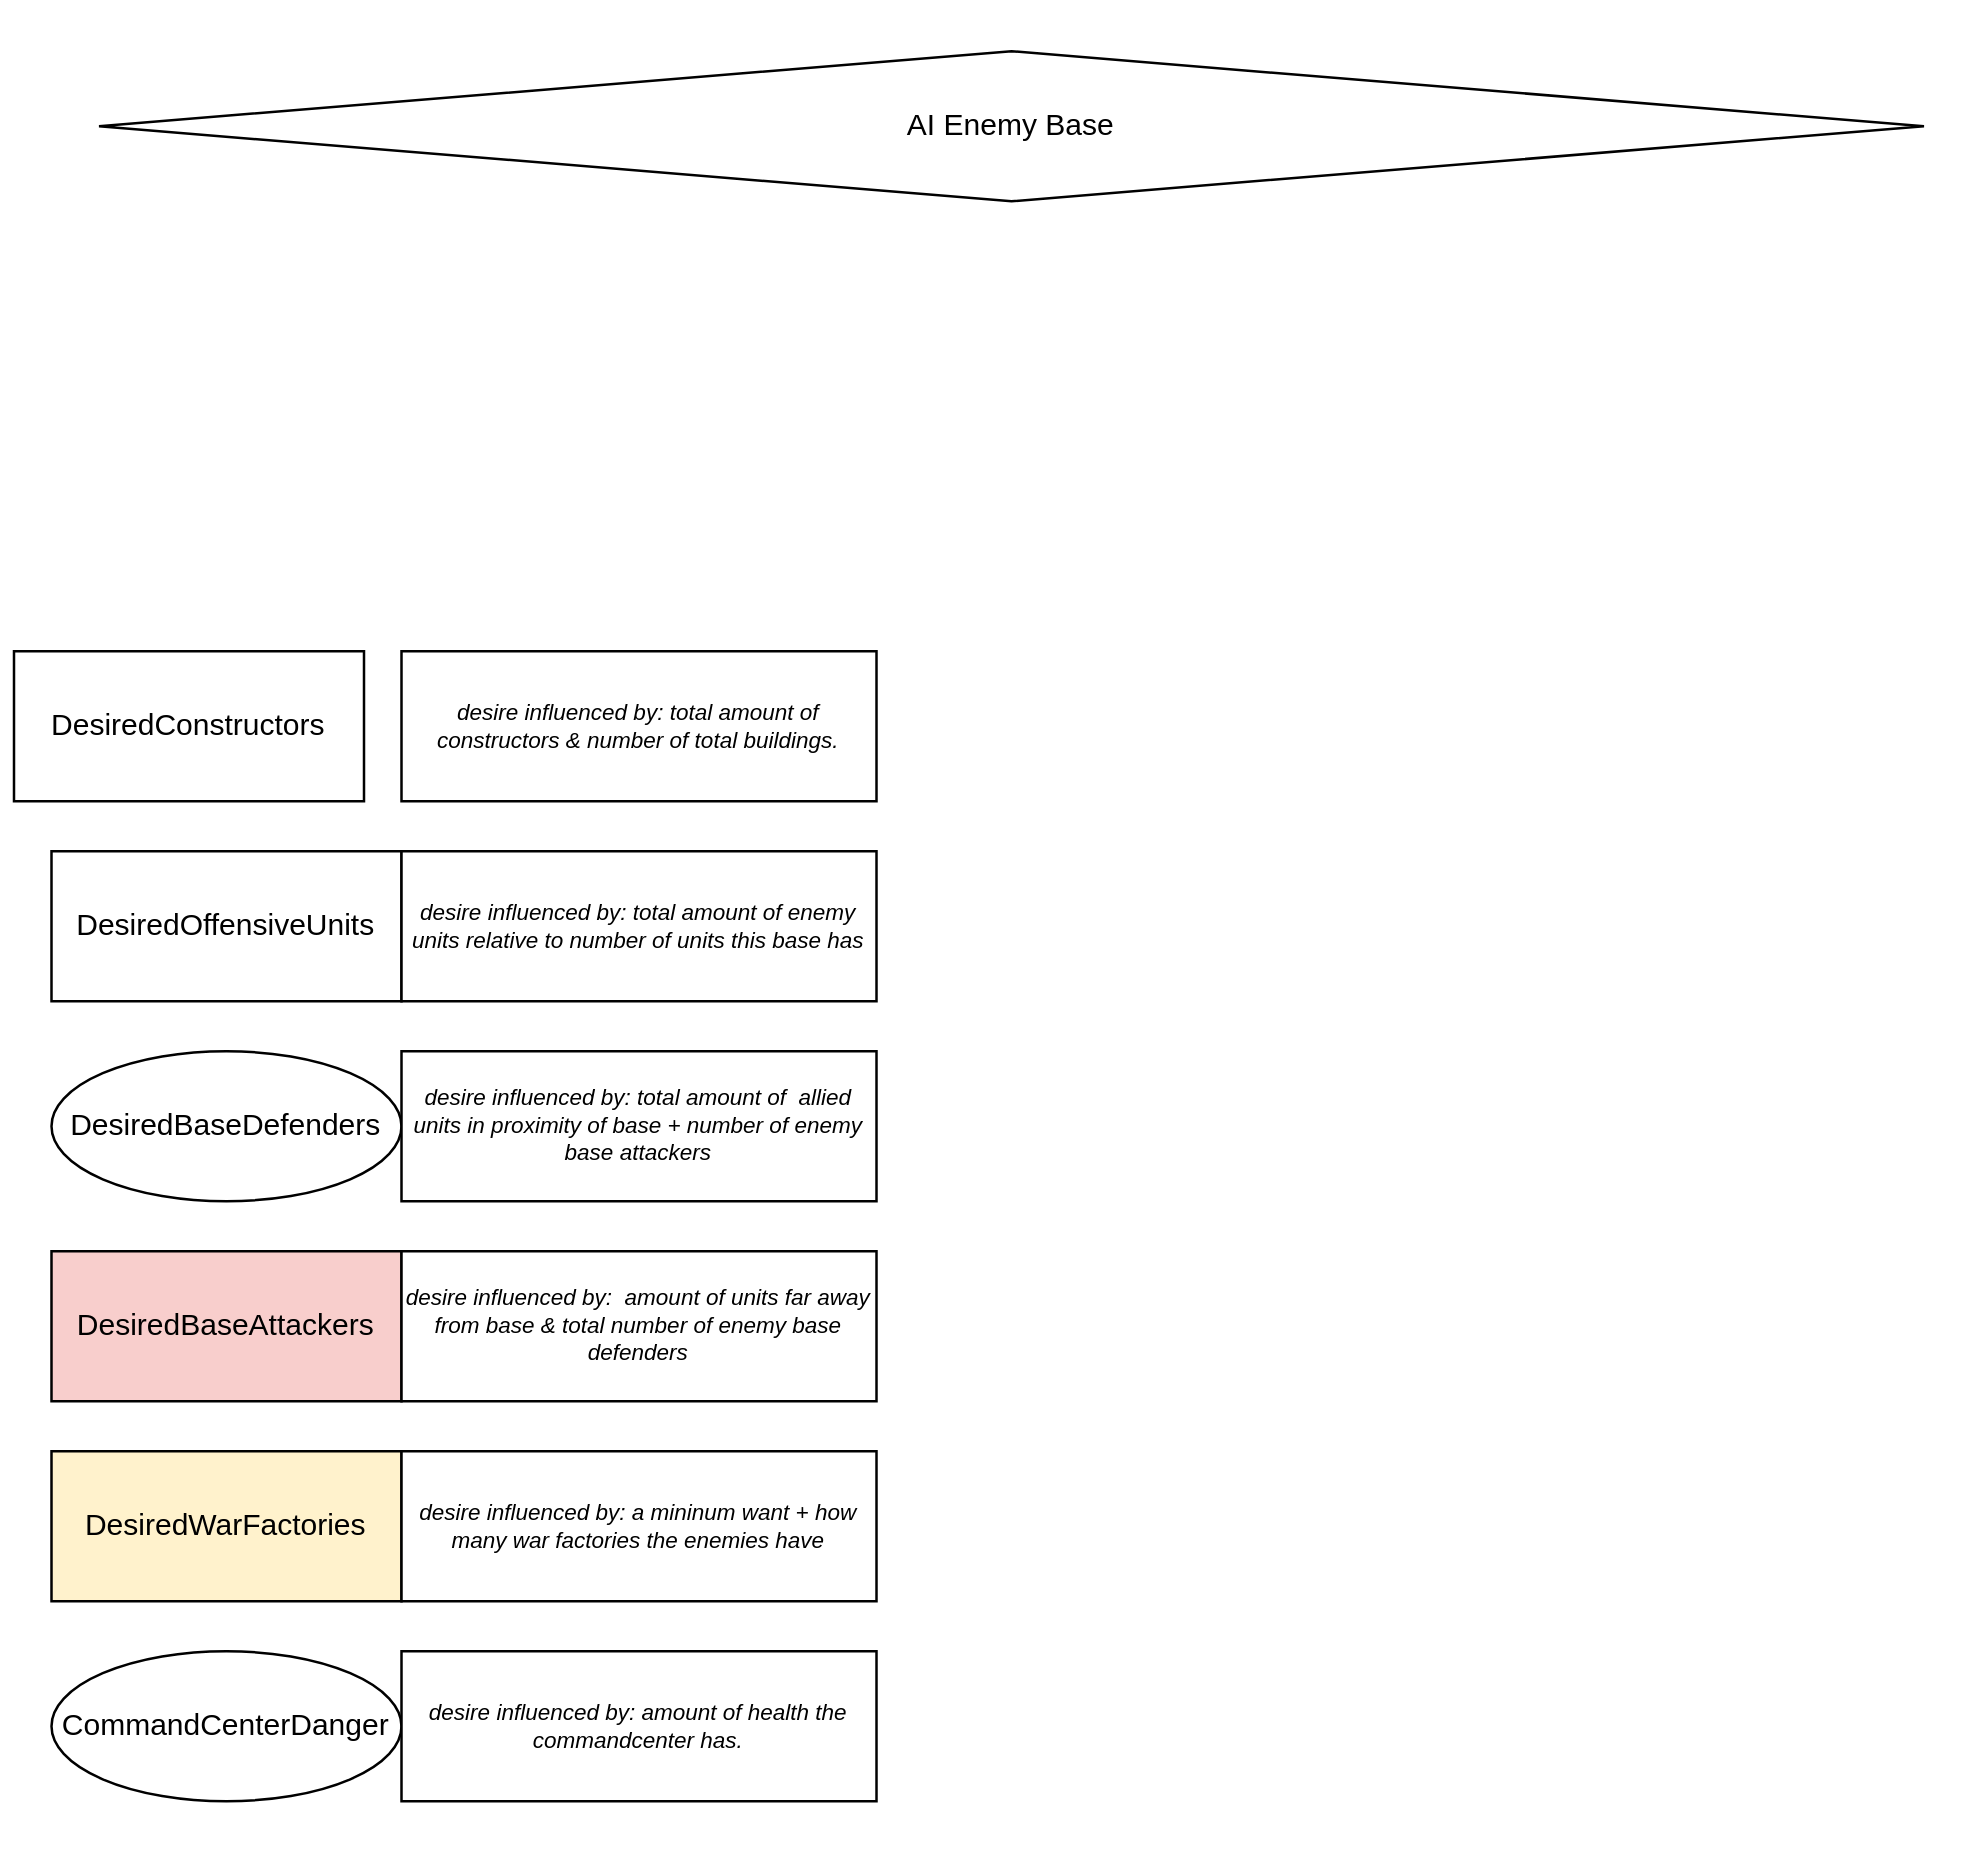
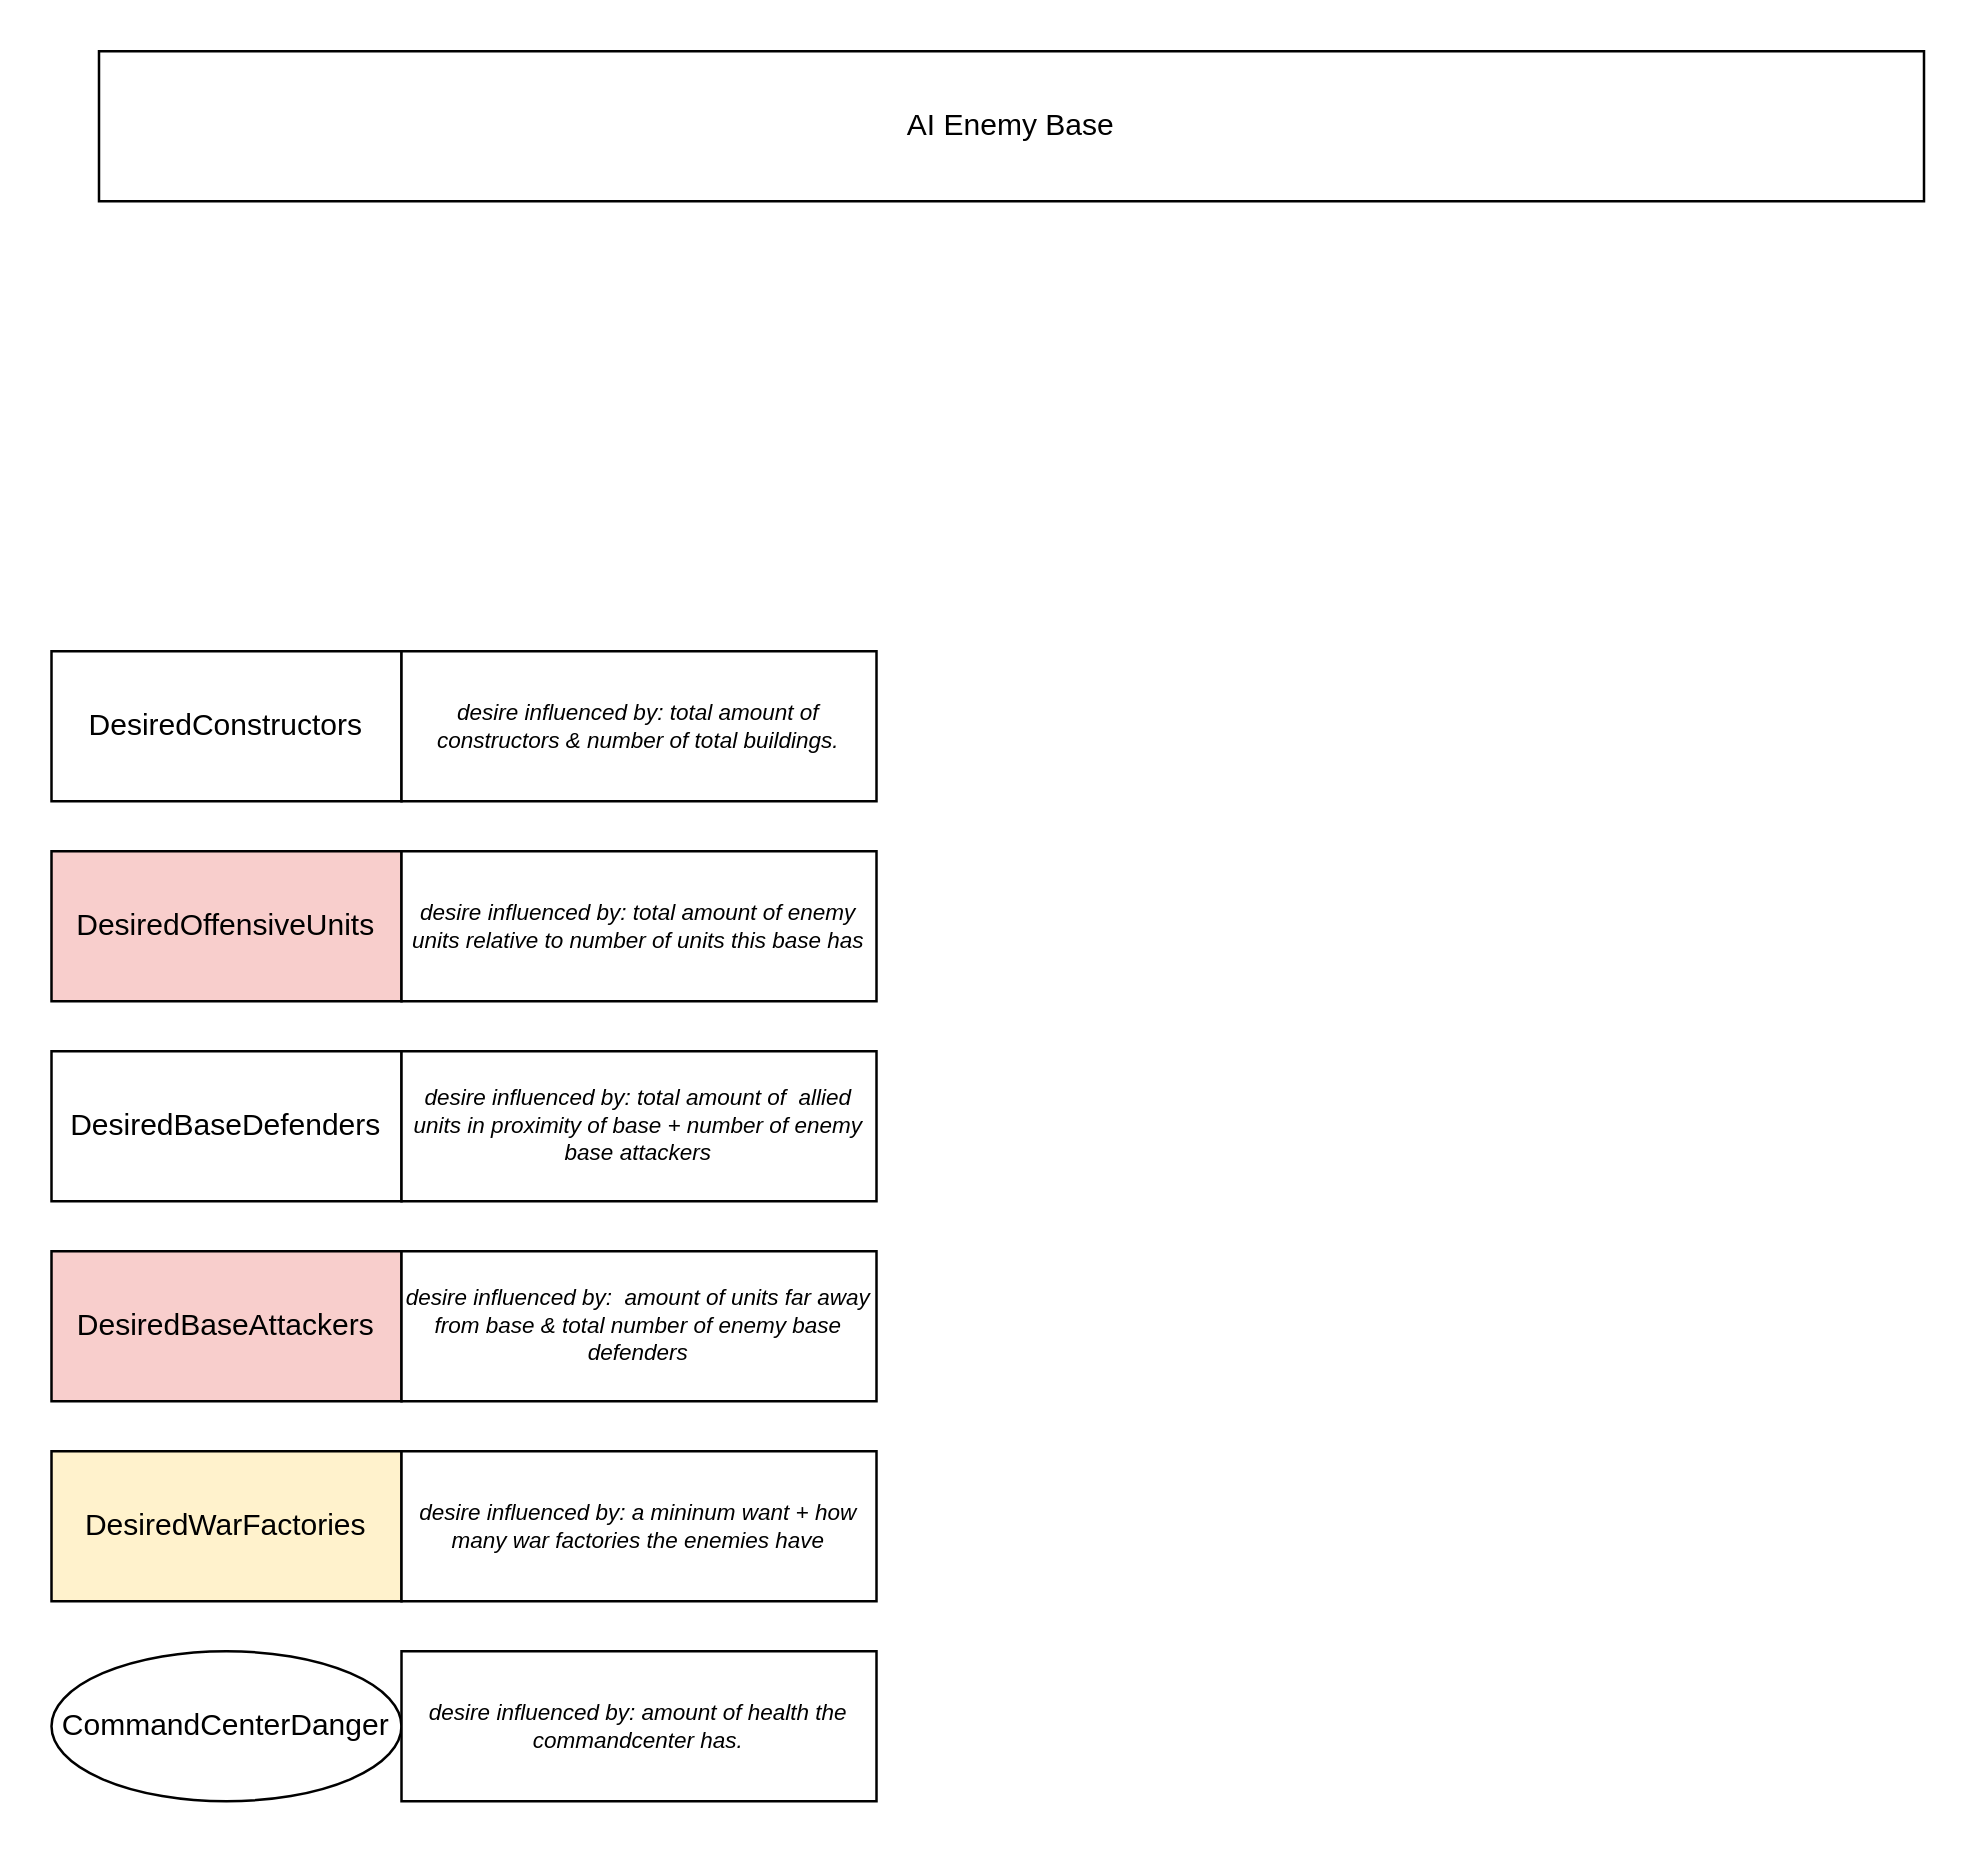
(1011, 126) -> (1011, 126)
(189, 726) -> (226, 726)
(226, 926) -> (226, 926)
(226, 1126) -> (226, 1126)
